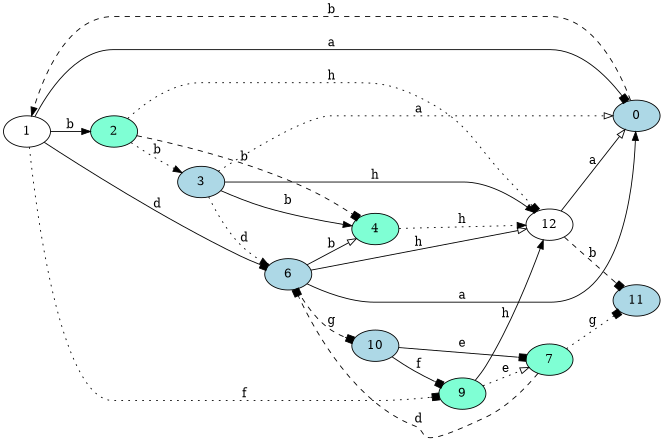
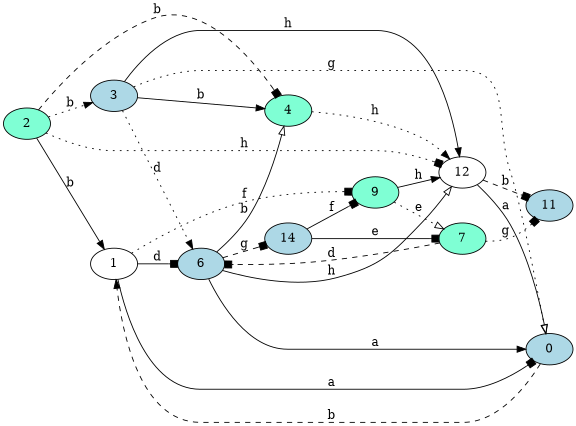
(419, 109) -> (332, 64)
(66, 131) -> (68, 190)
(375, 346) -> (288, 239)
